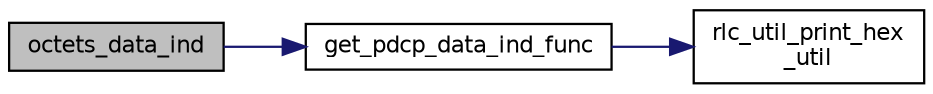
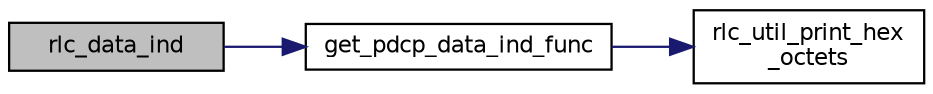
(116, 47) -> (116, 47)
(809, 47) -> (809, 47)
